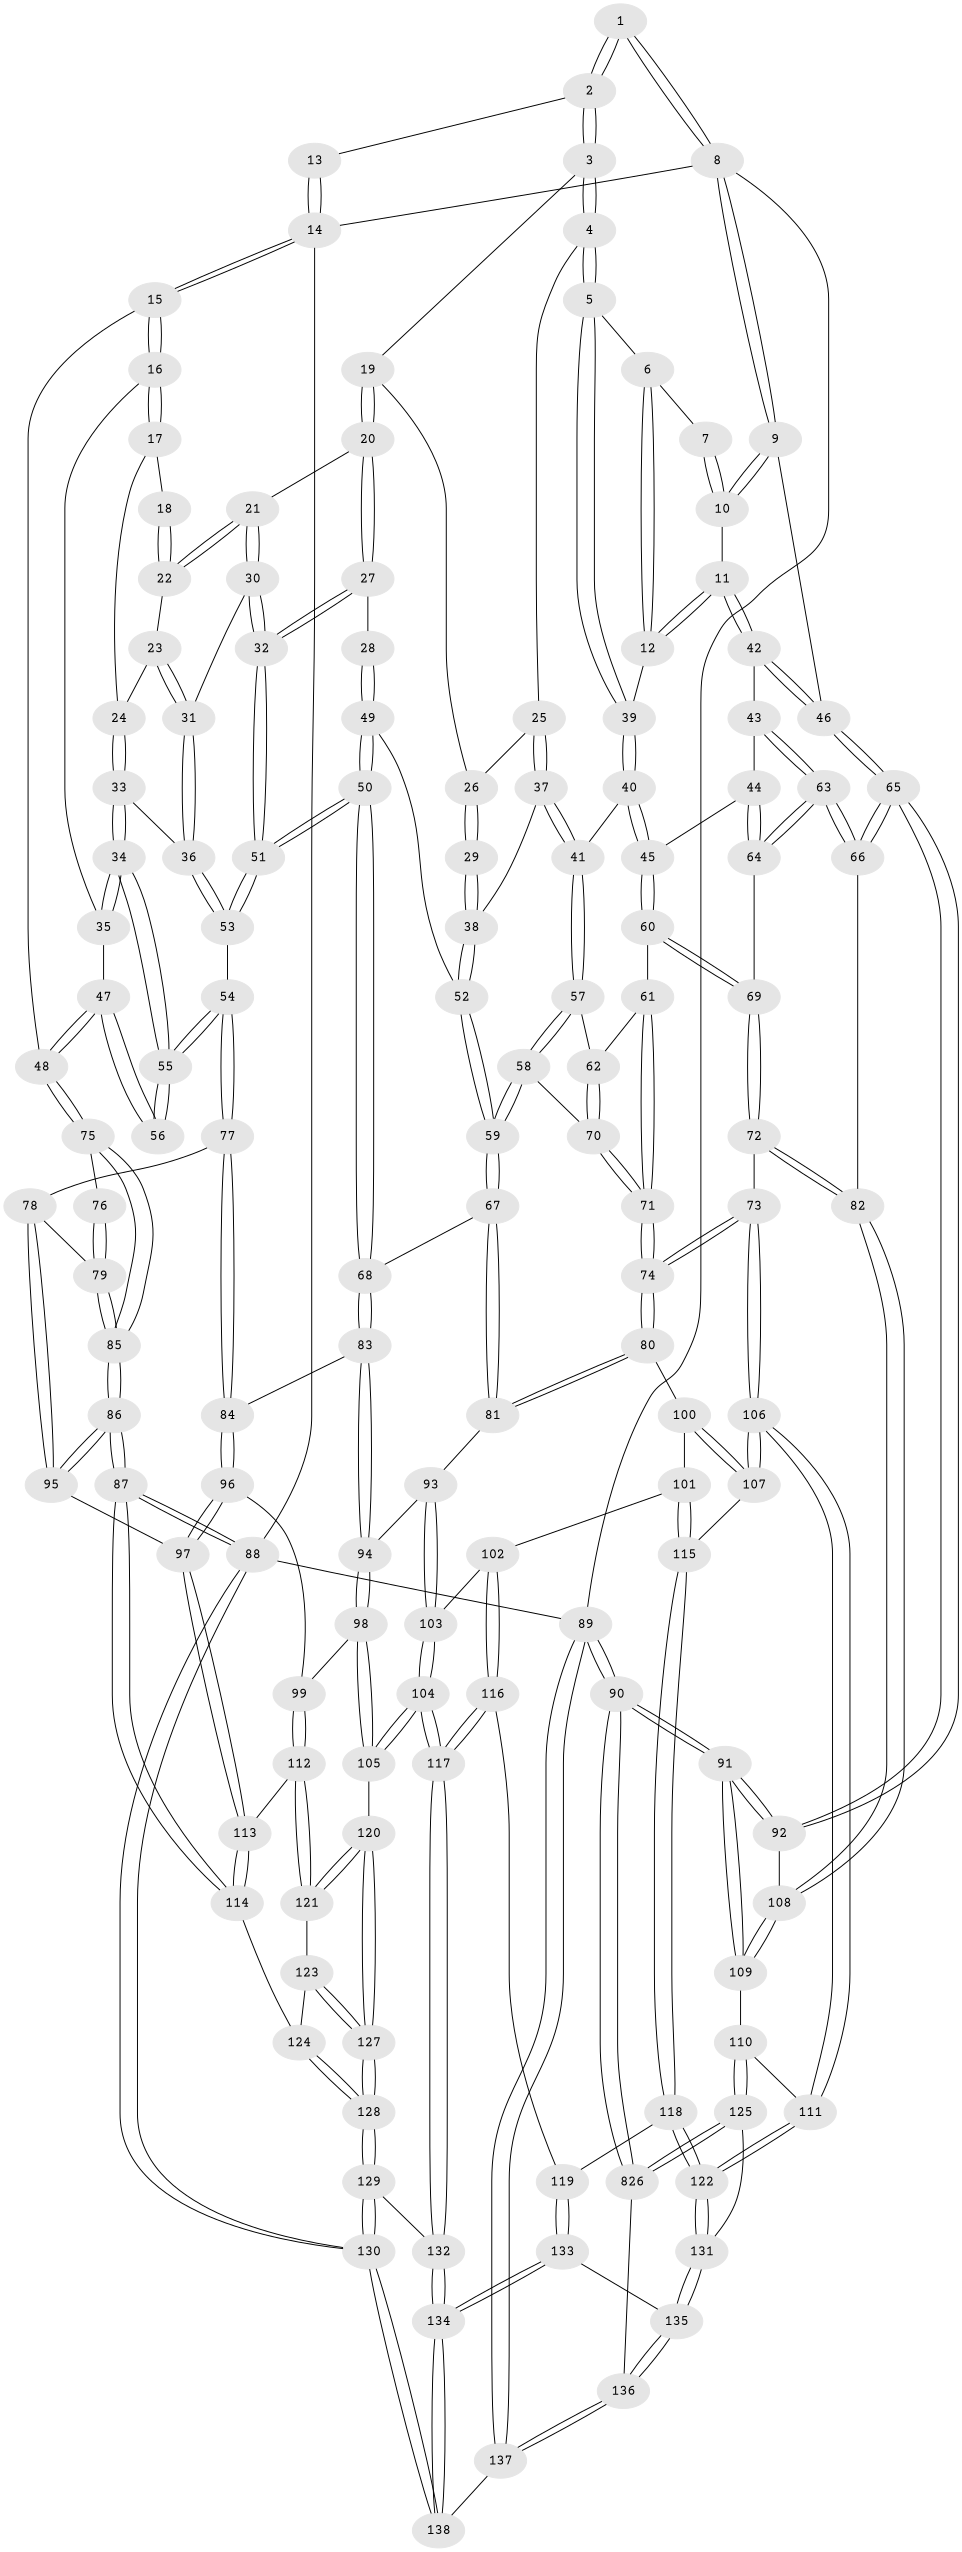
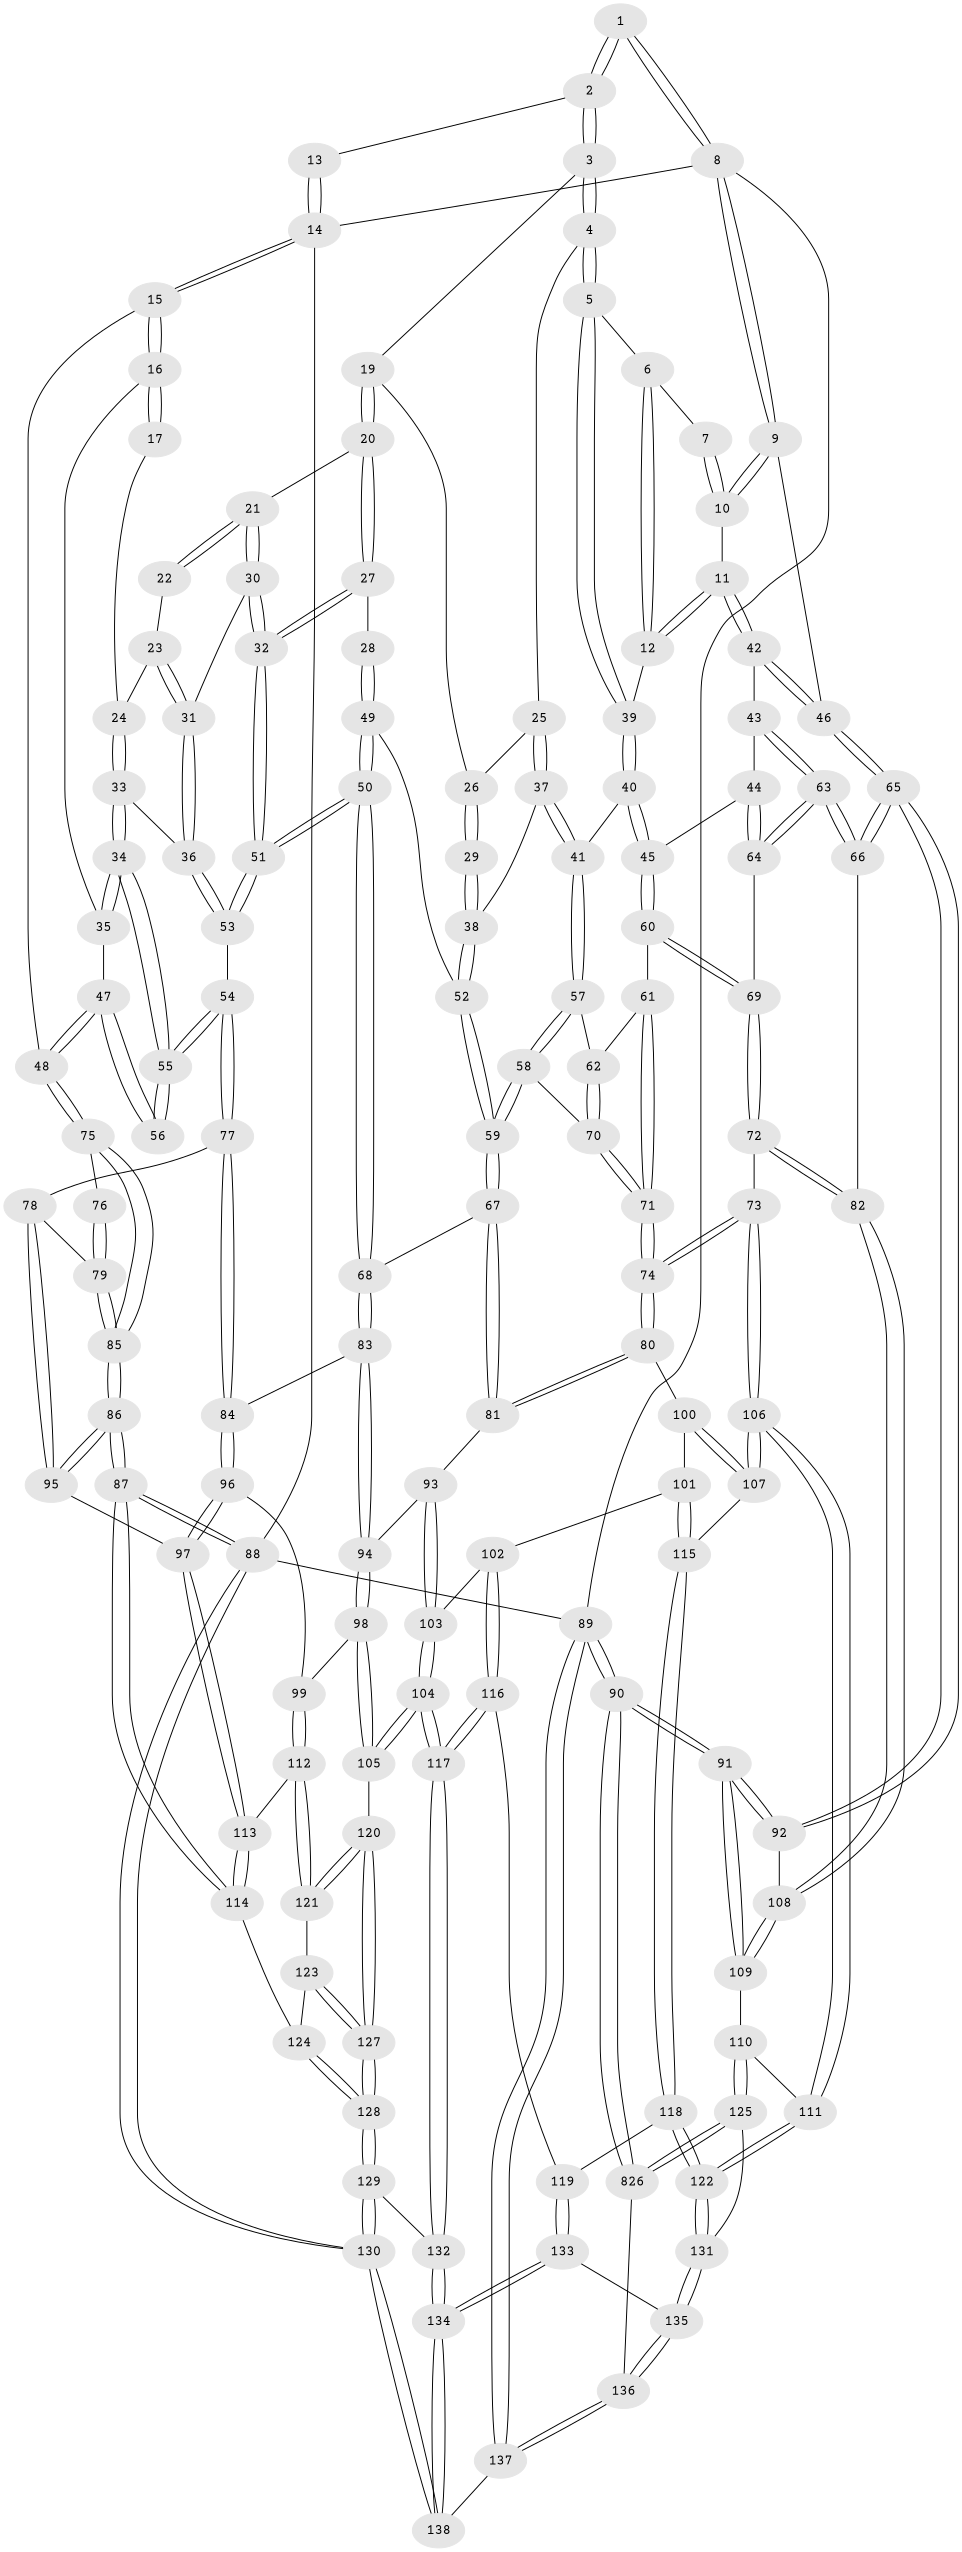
(165, 509) -> none
